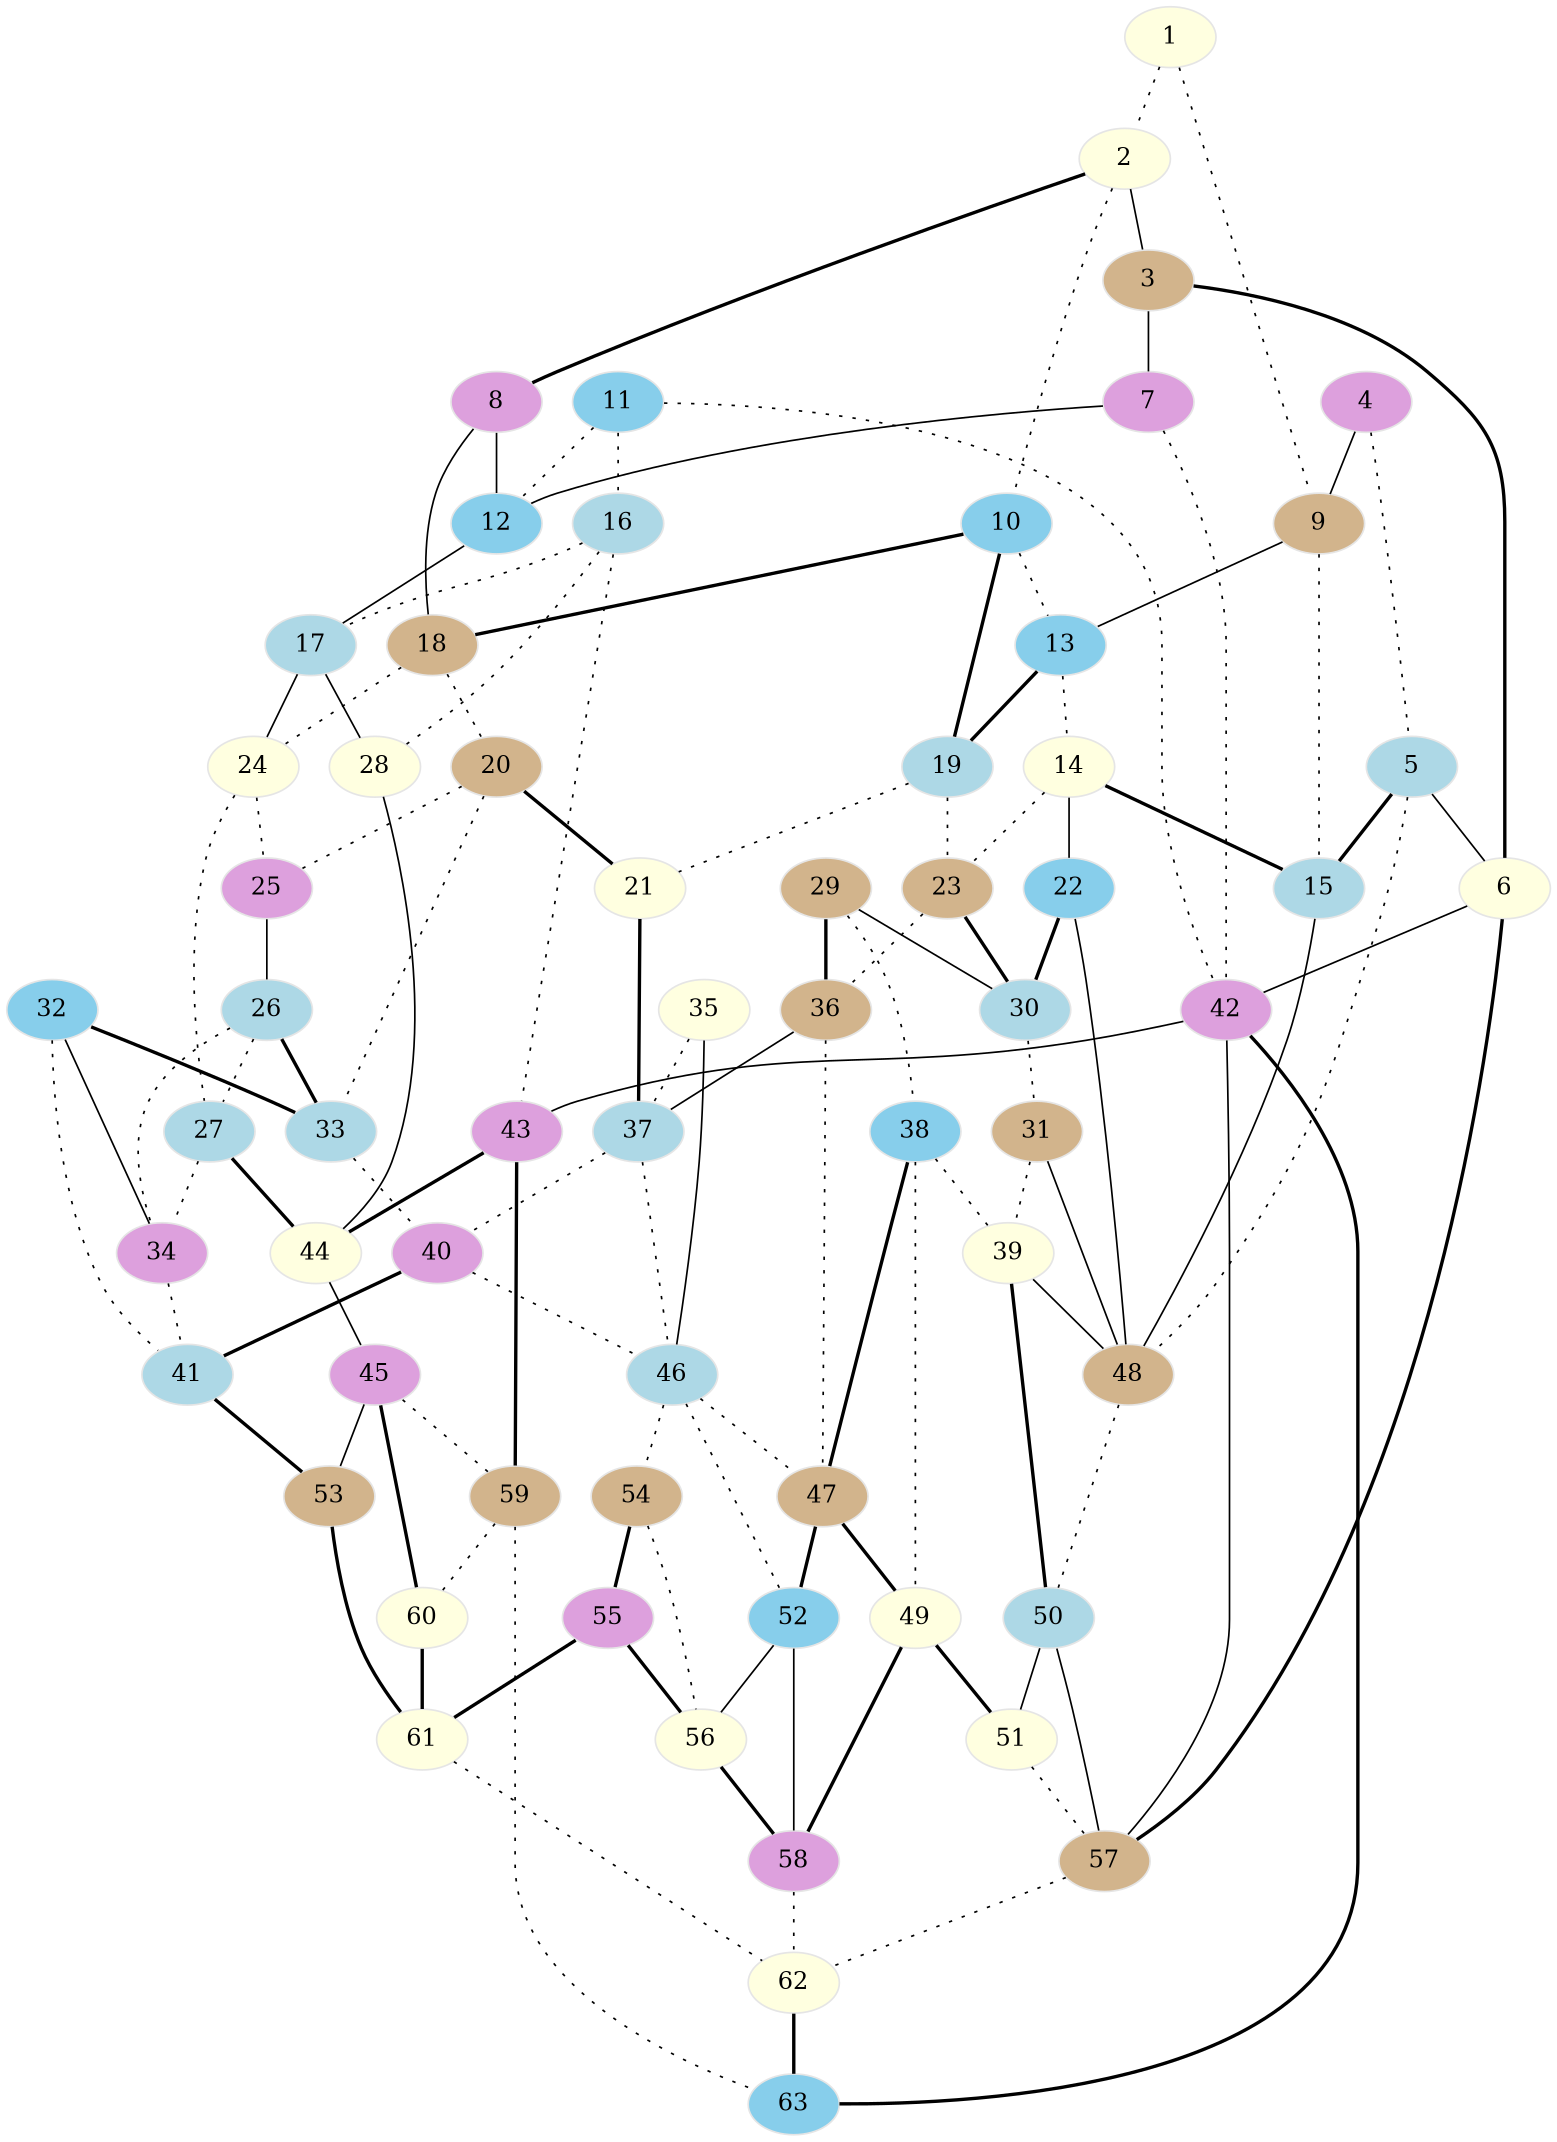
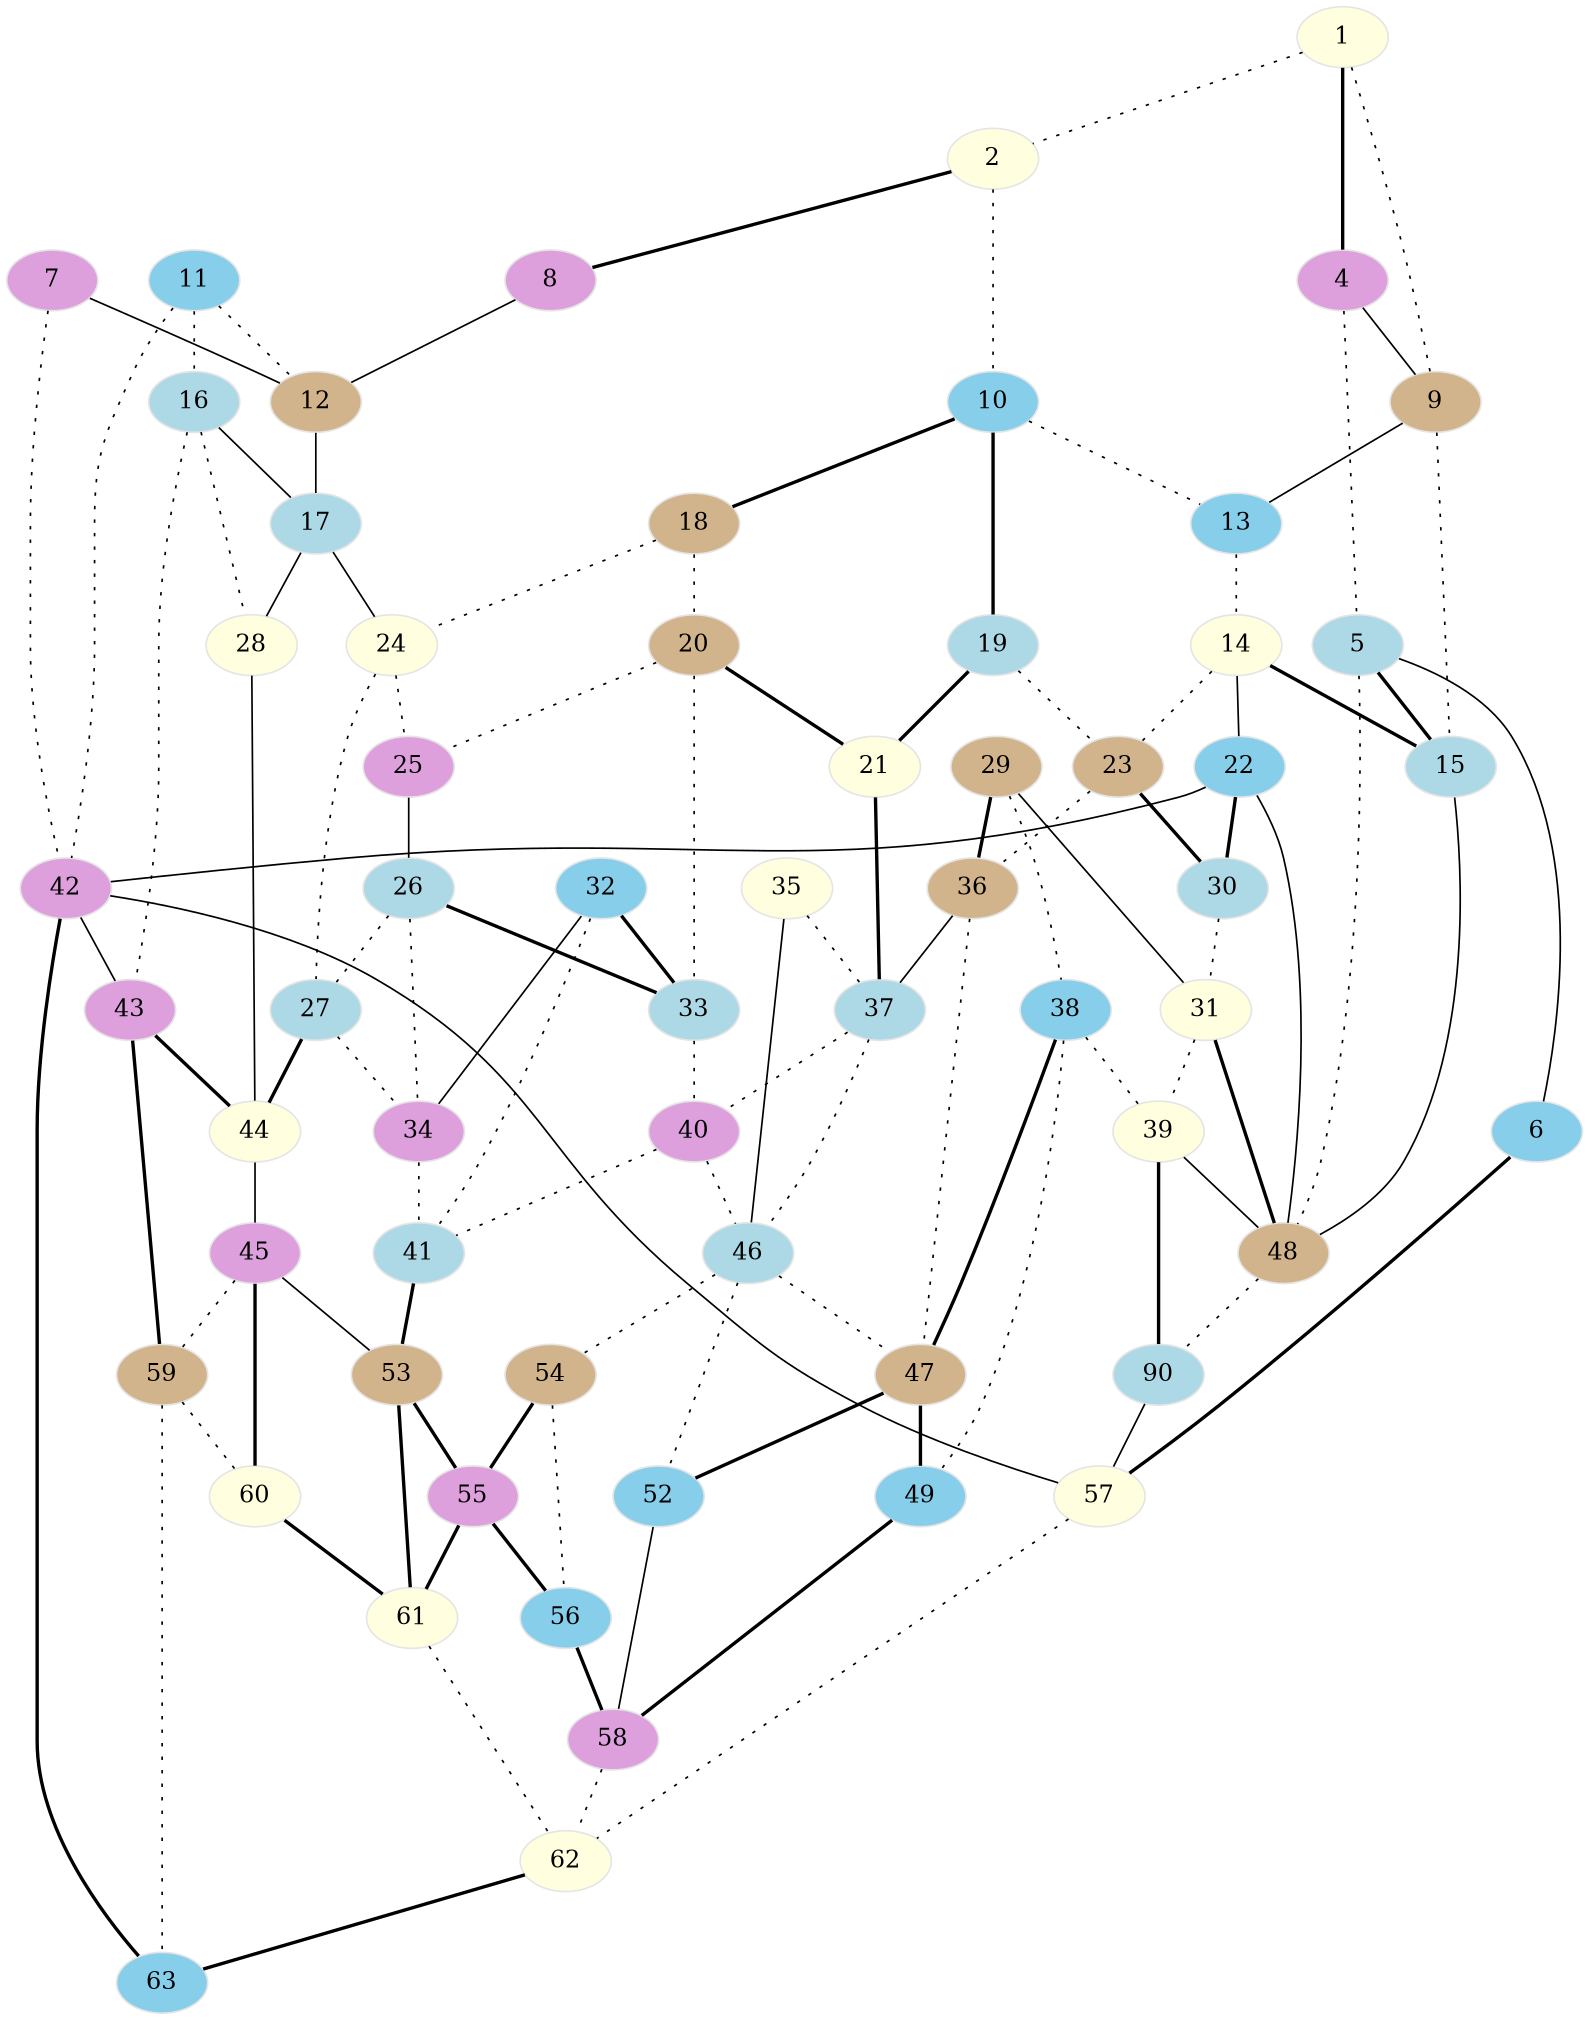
none -> (1343, 159)
(1148, 280) -> none
(430, 516) -> none
(497, 524) -> (316, 402)
(464, 584) -> (255, 463)
(1004, 706) -> none
(794, 828) -> (934, 706)
(1505, 888) -> (1537, 1132)
(925, 949) -> (1101, 888)
(1355, 954) -> (661, 849)
(1037, 1132) -> (1206, 1010)
(1082, 1253) -> (1245, 1132)
(312, 1314) -> (556, 1192)
none -> (435, 1436)
(915, 1618) -> (920, 1496)
(1049, 1618) -> (1159, 1375)
(747, 1679) -> none
(701, 1740) -> (566, 1618)
(1012, 1740) -> none
(1105, 1861) -> (1099, 1496)
